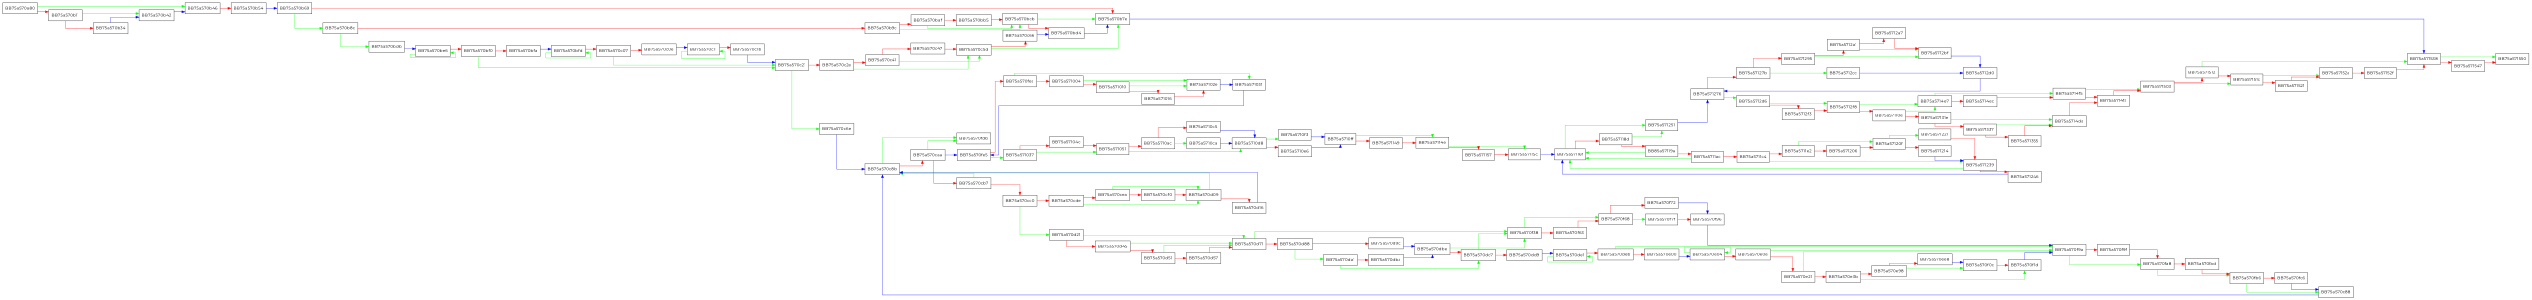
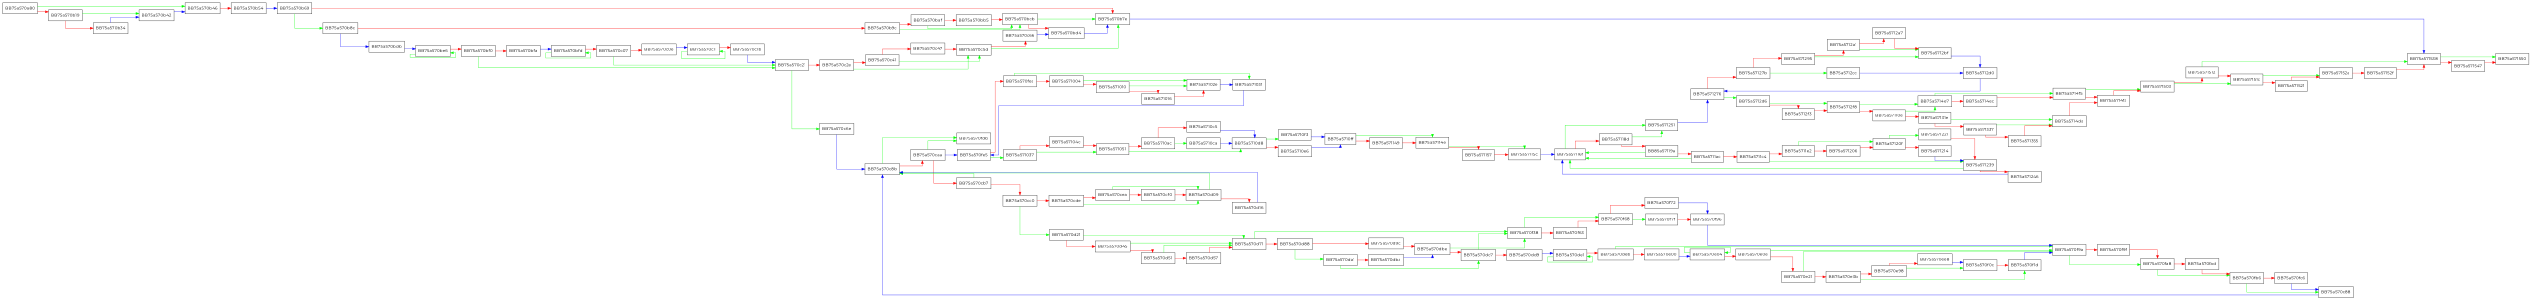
(65, 15) -> (65, 15)
(347, 47) -> (347, 47)
(1407, 246) -> (1407, 246)
